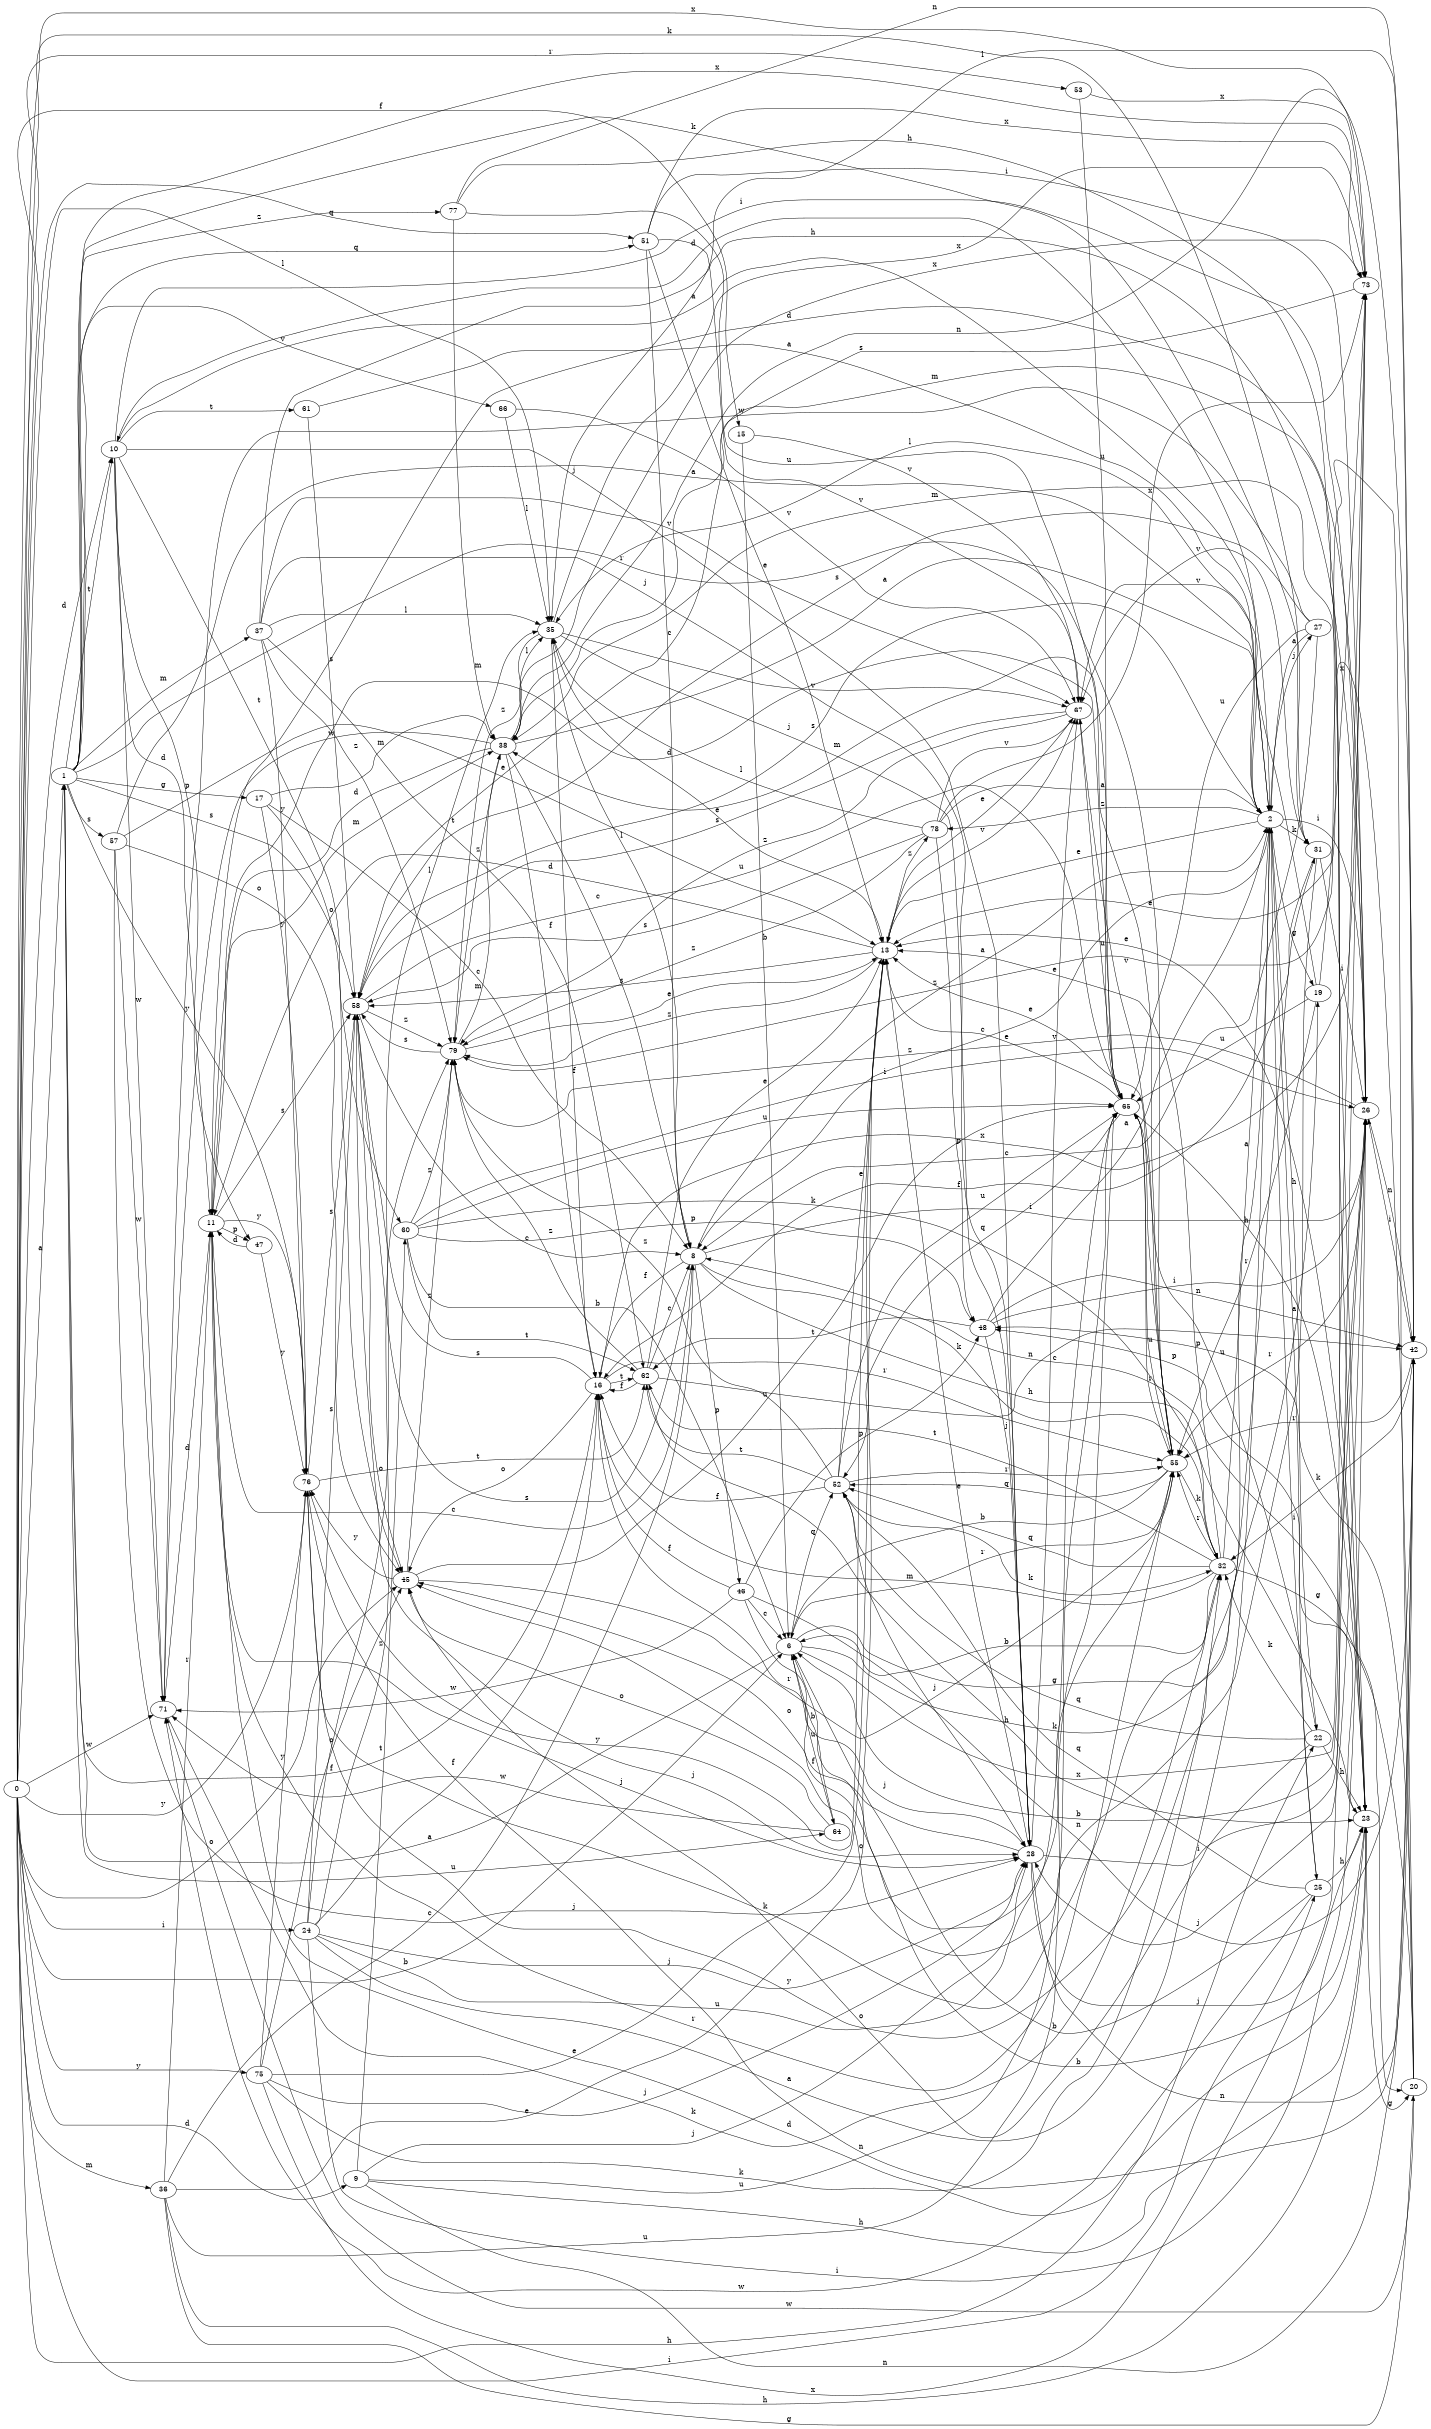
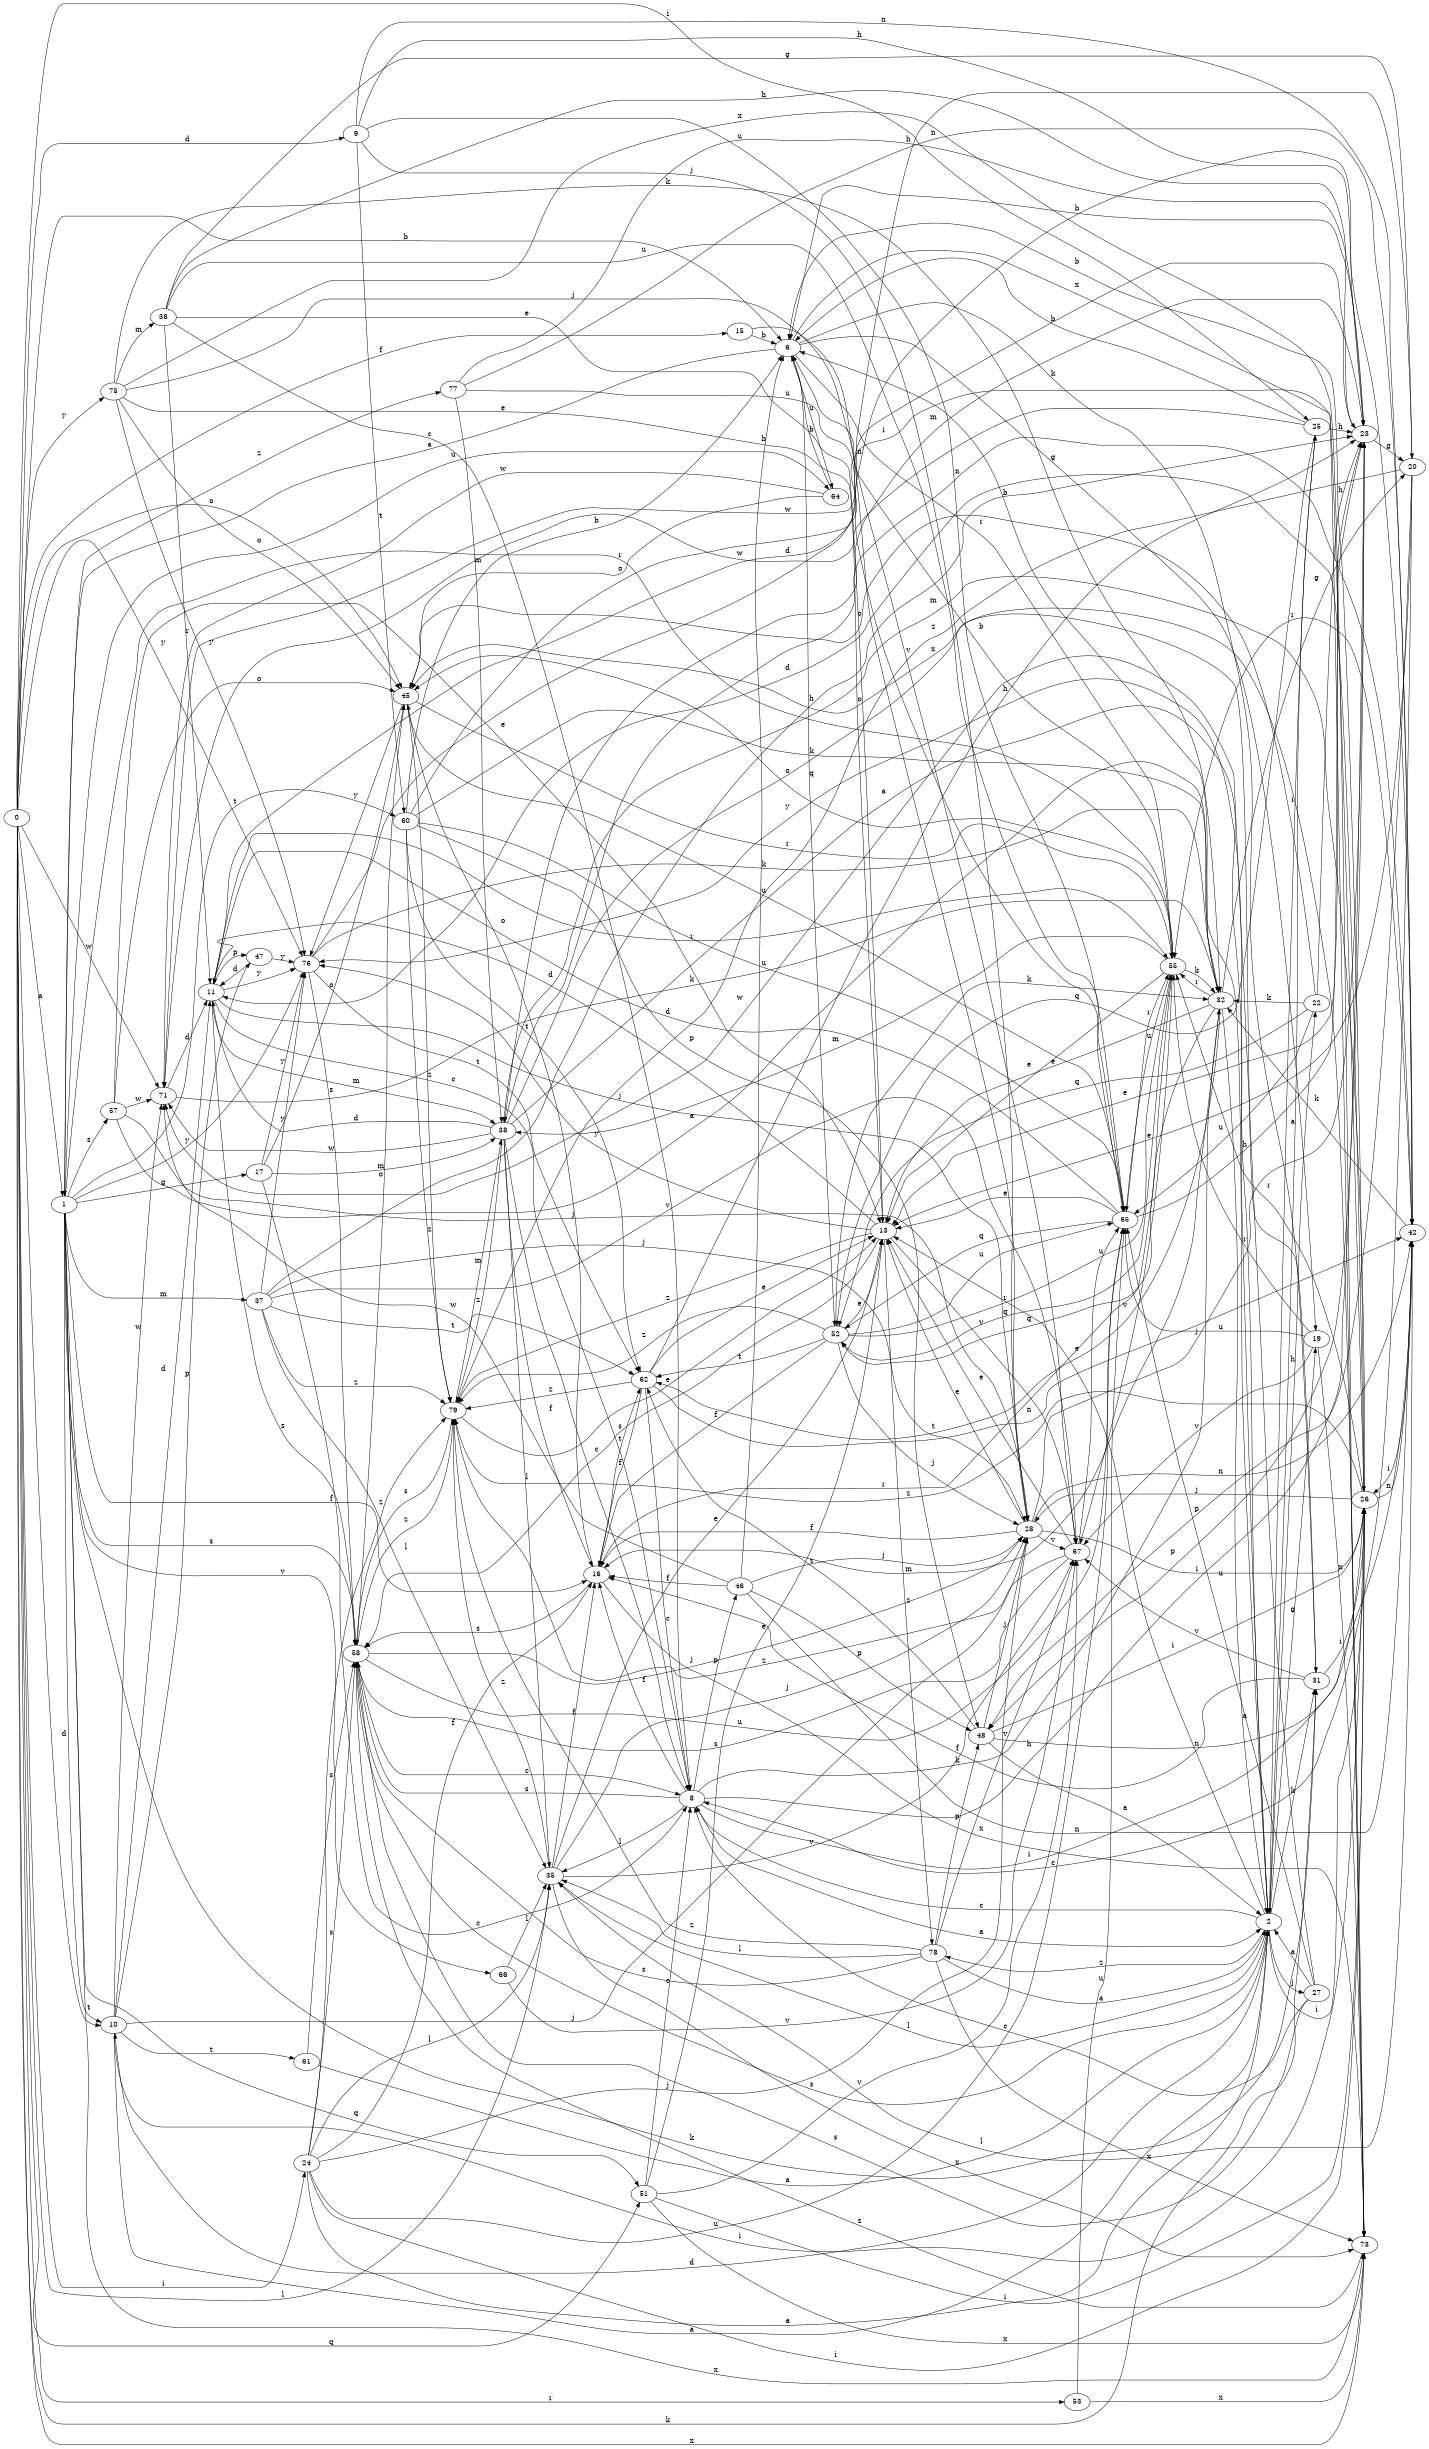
(304, 823) -> (197, 943)
(765, 1614) -> (764, 439)
(34, 2118) -> (128, 352)
(563, 2345) -> none
